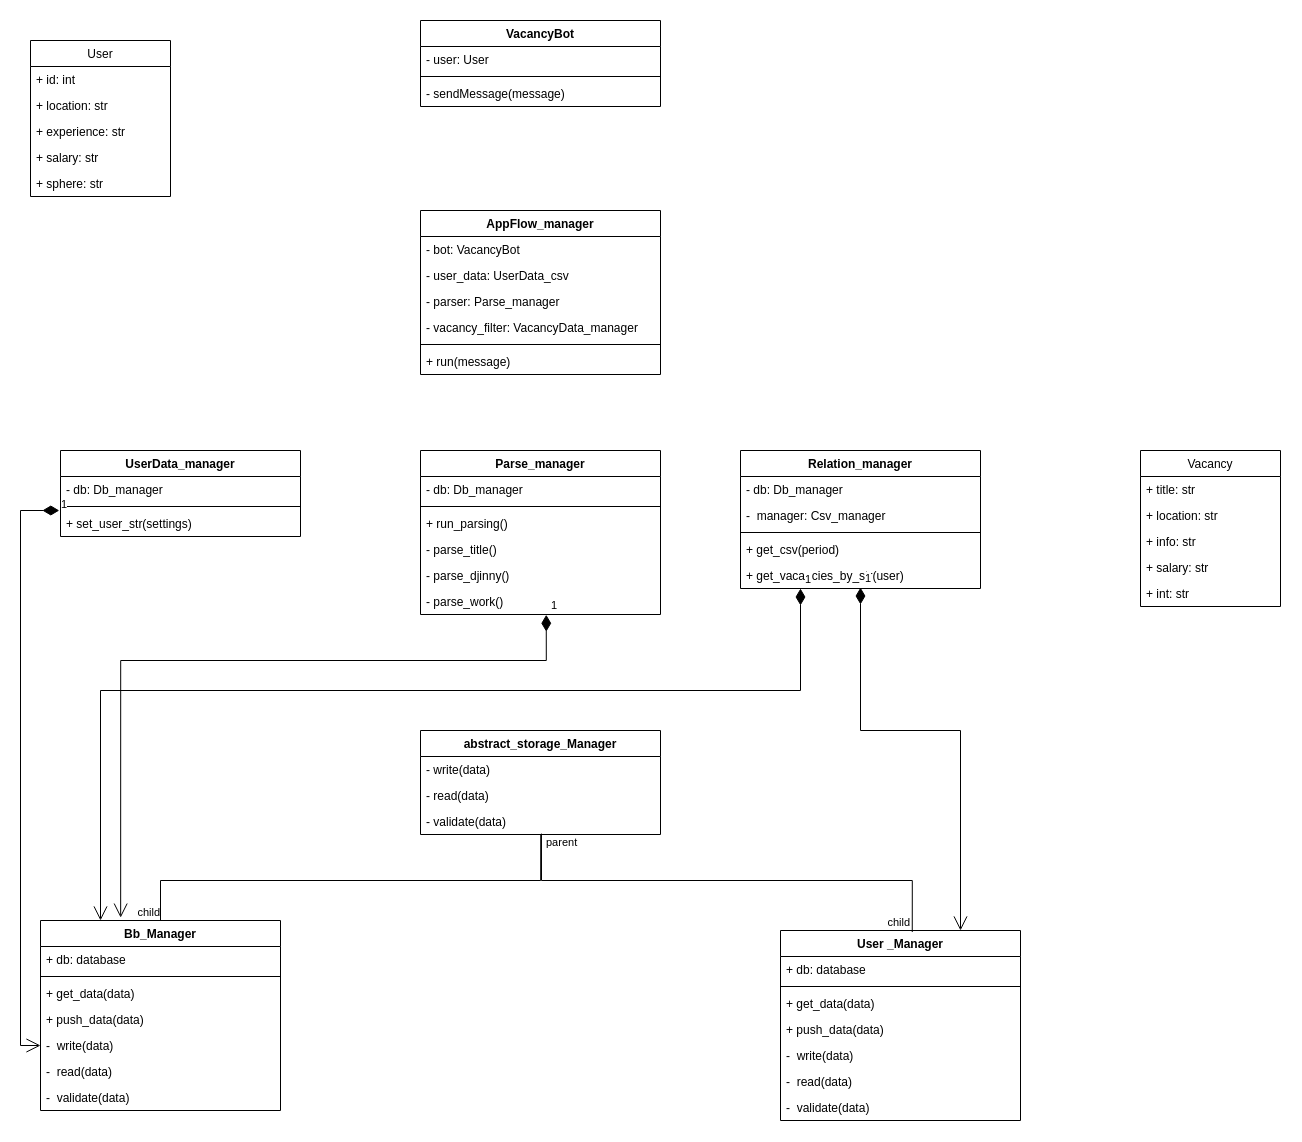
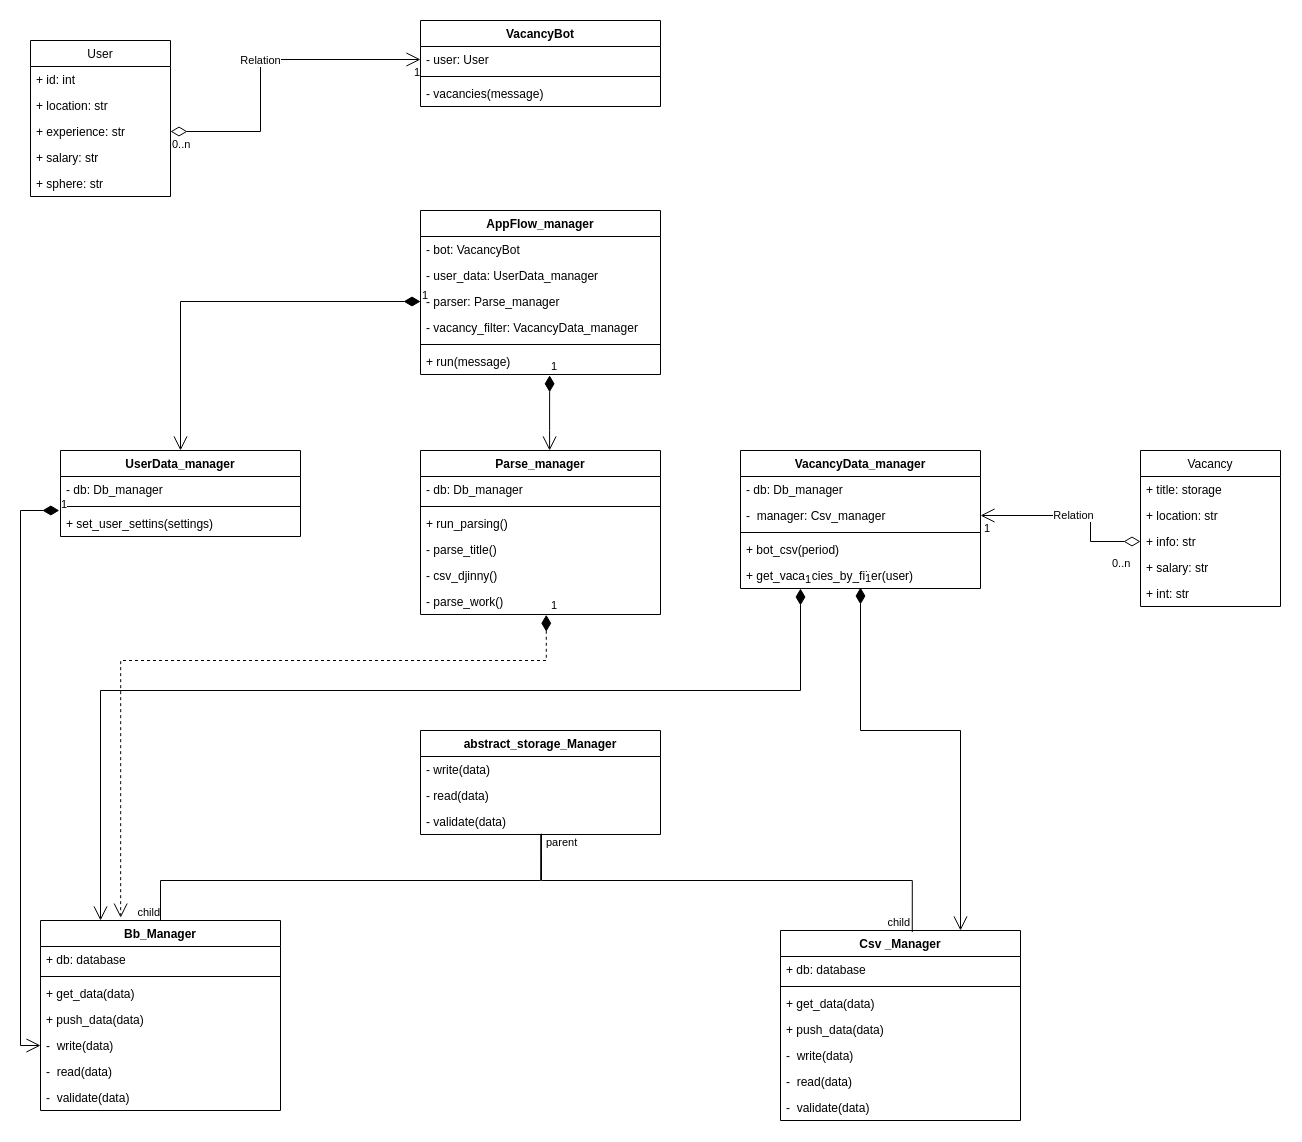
none -> (266, 60)
(498, 94) -> (490, 94)
(505, 276) -> (519, 276)
none -> (220, 302)
none -> (550, 419)
(860, 464) -> (860, 464)
(1179, 490) -> (1192, 490)
none -> (1067, 516)
(144, 524) -> (155, 524)
(800, 550) -> (800, 550)
(477, 576) -> (470, 576)
(837, 576) -> (844, 576)
(221, 661) -> (221, 661)
(900, 944) -> (900, 944)
